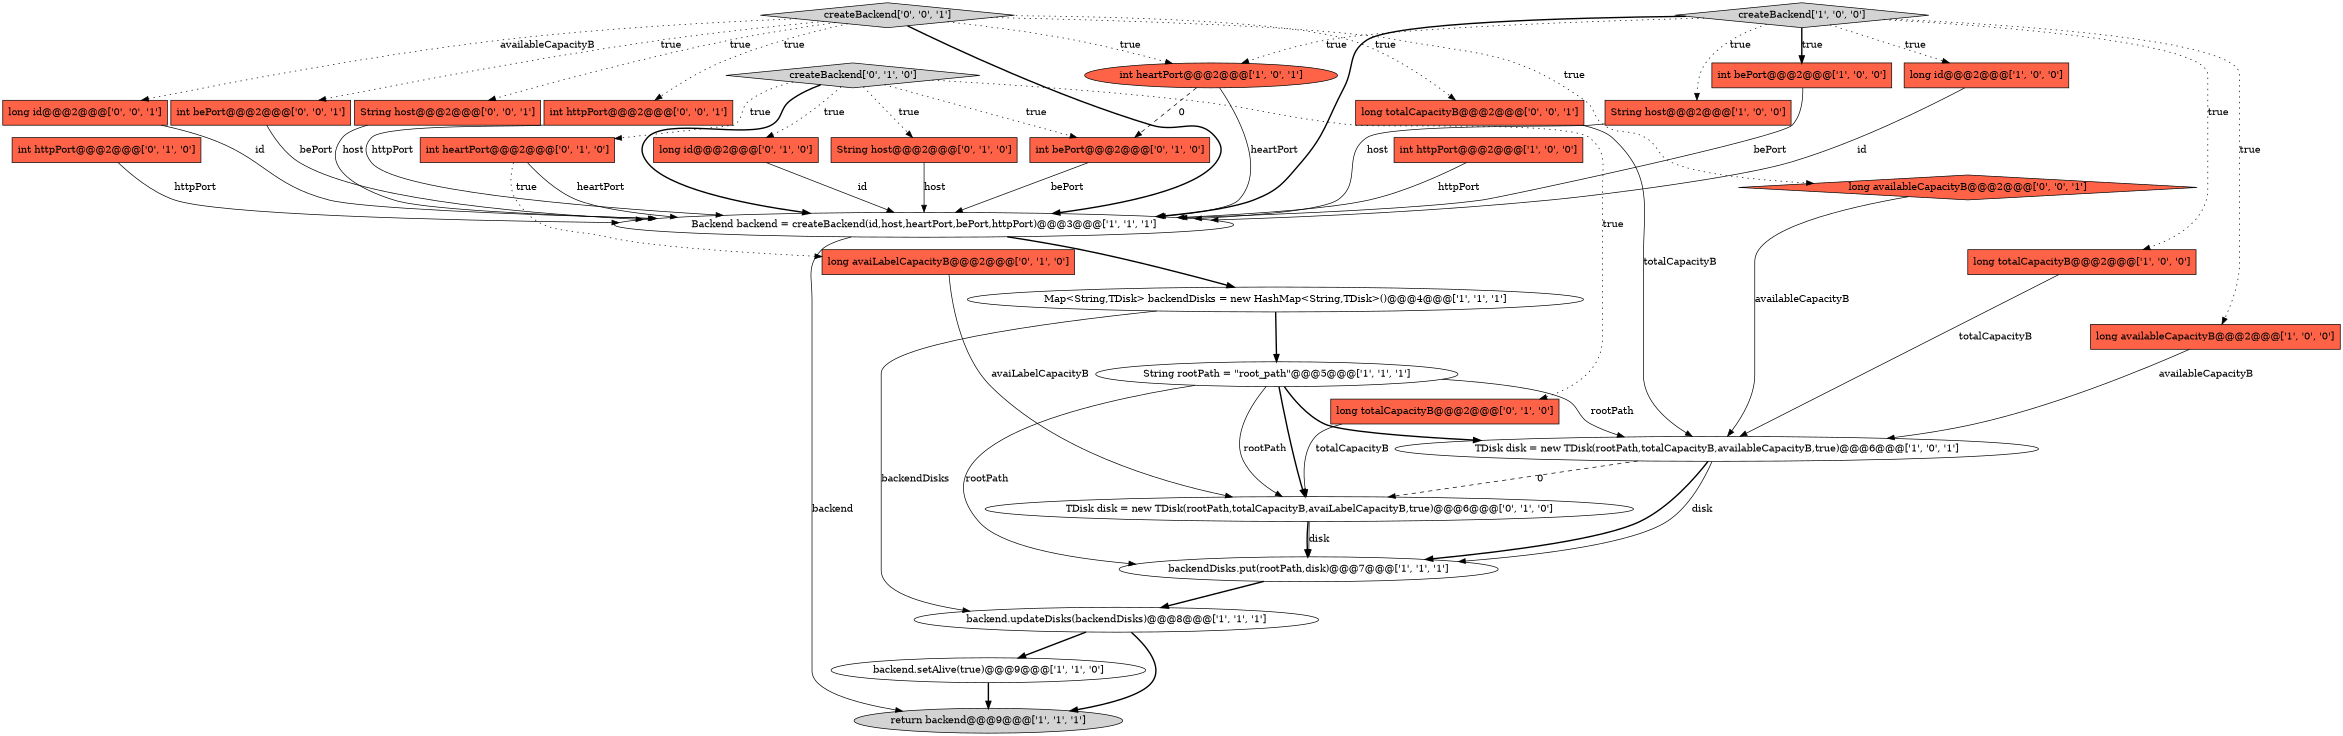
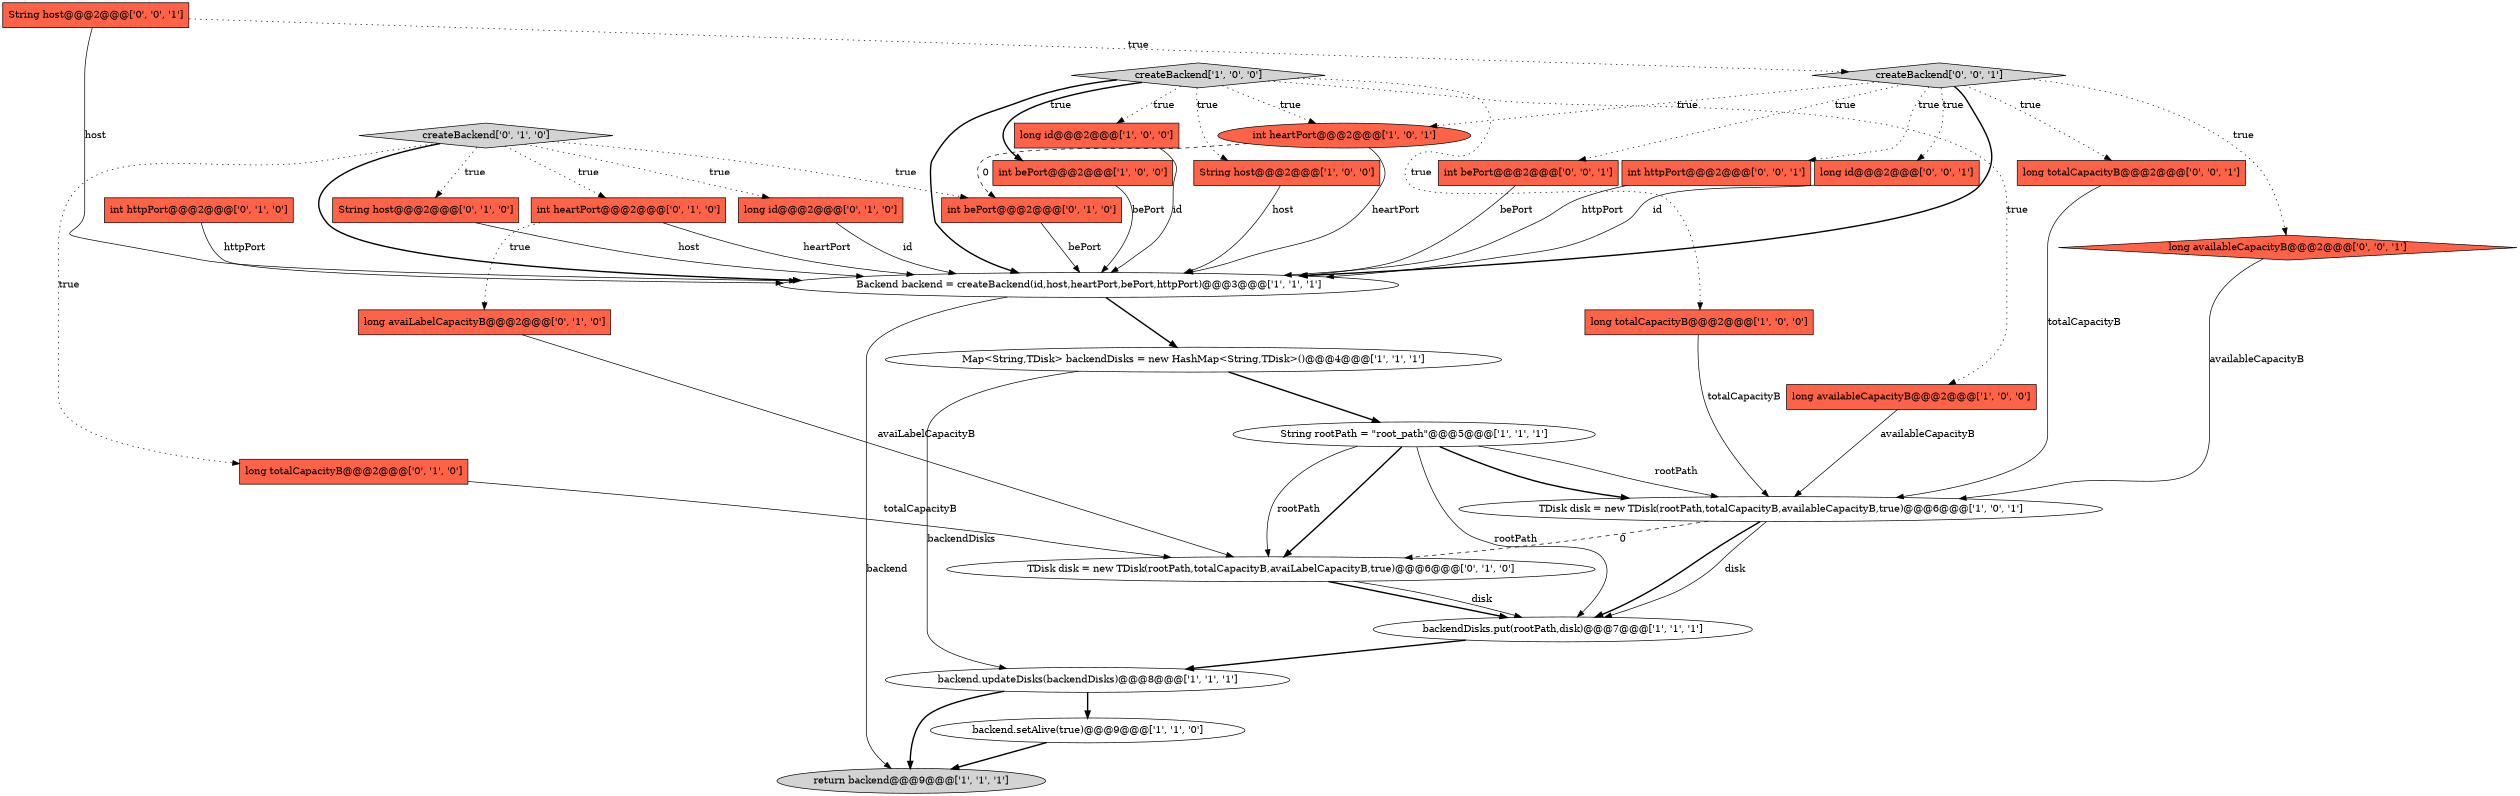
(547, 45) -> (1953, 105)
(664, 55) -> (1015, 45)
(1488, 150) -> none
